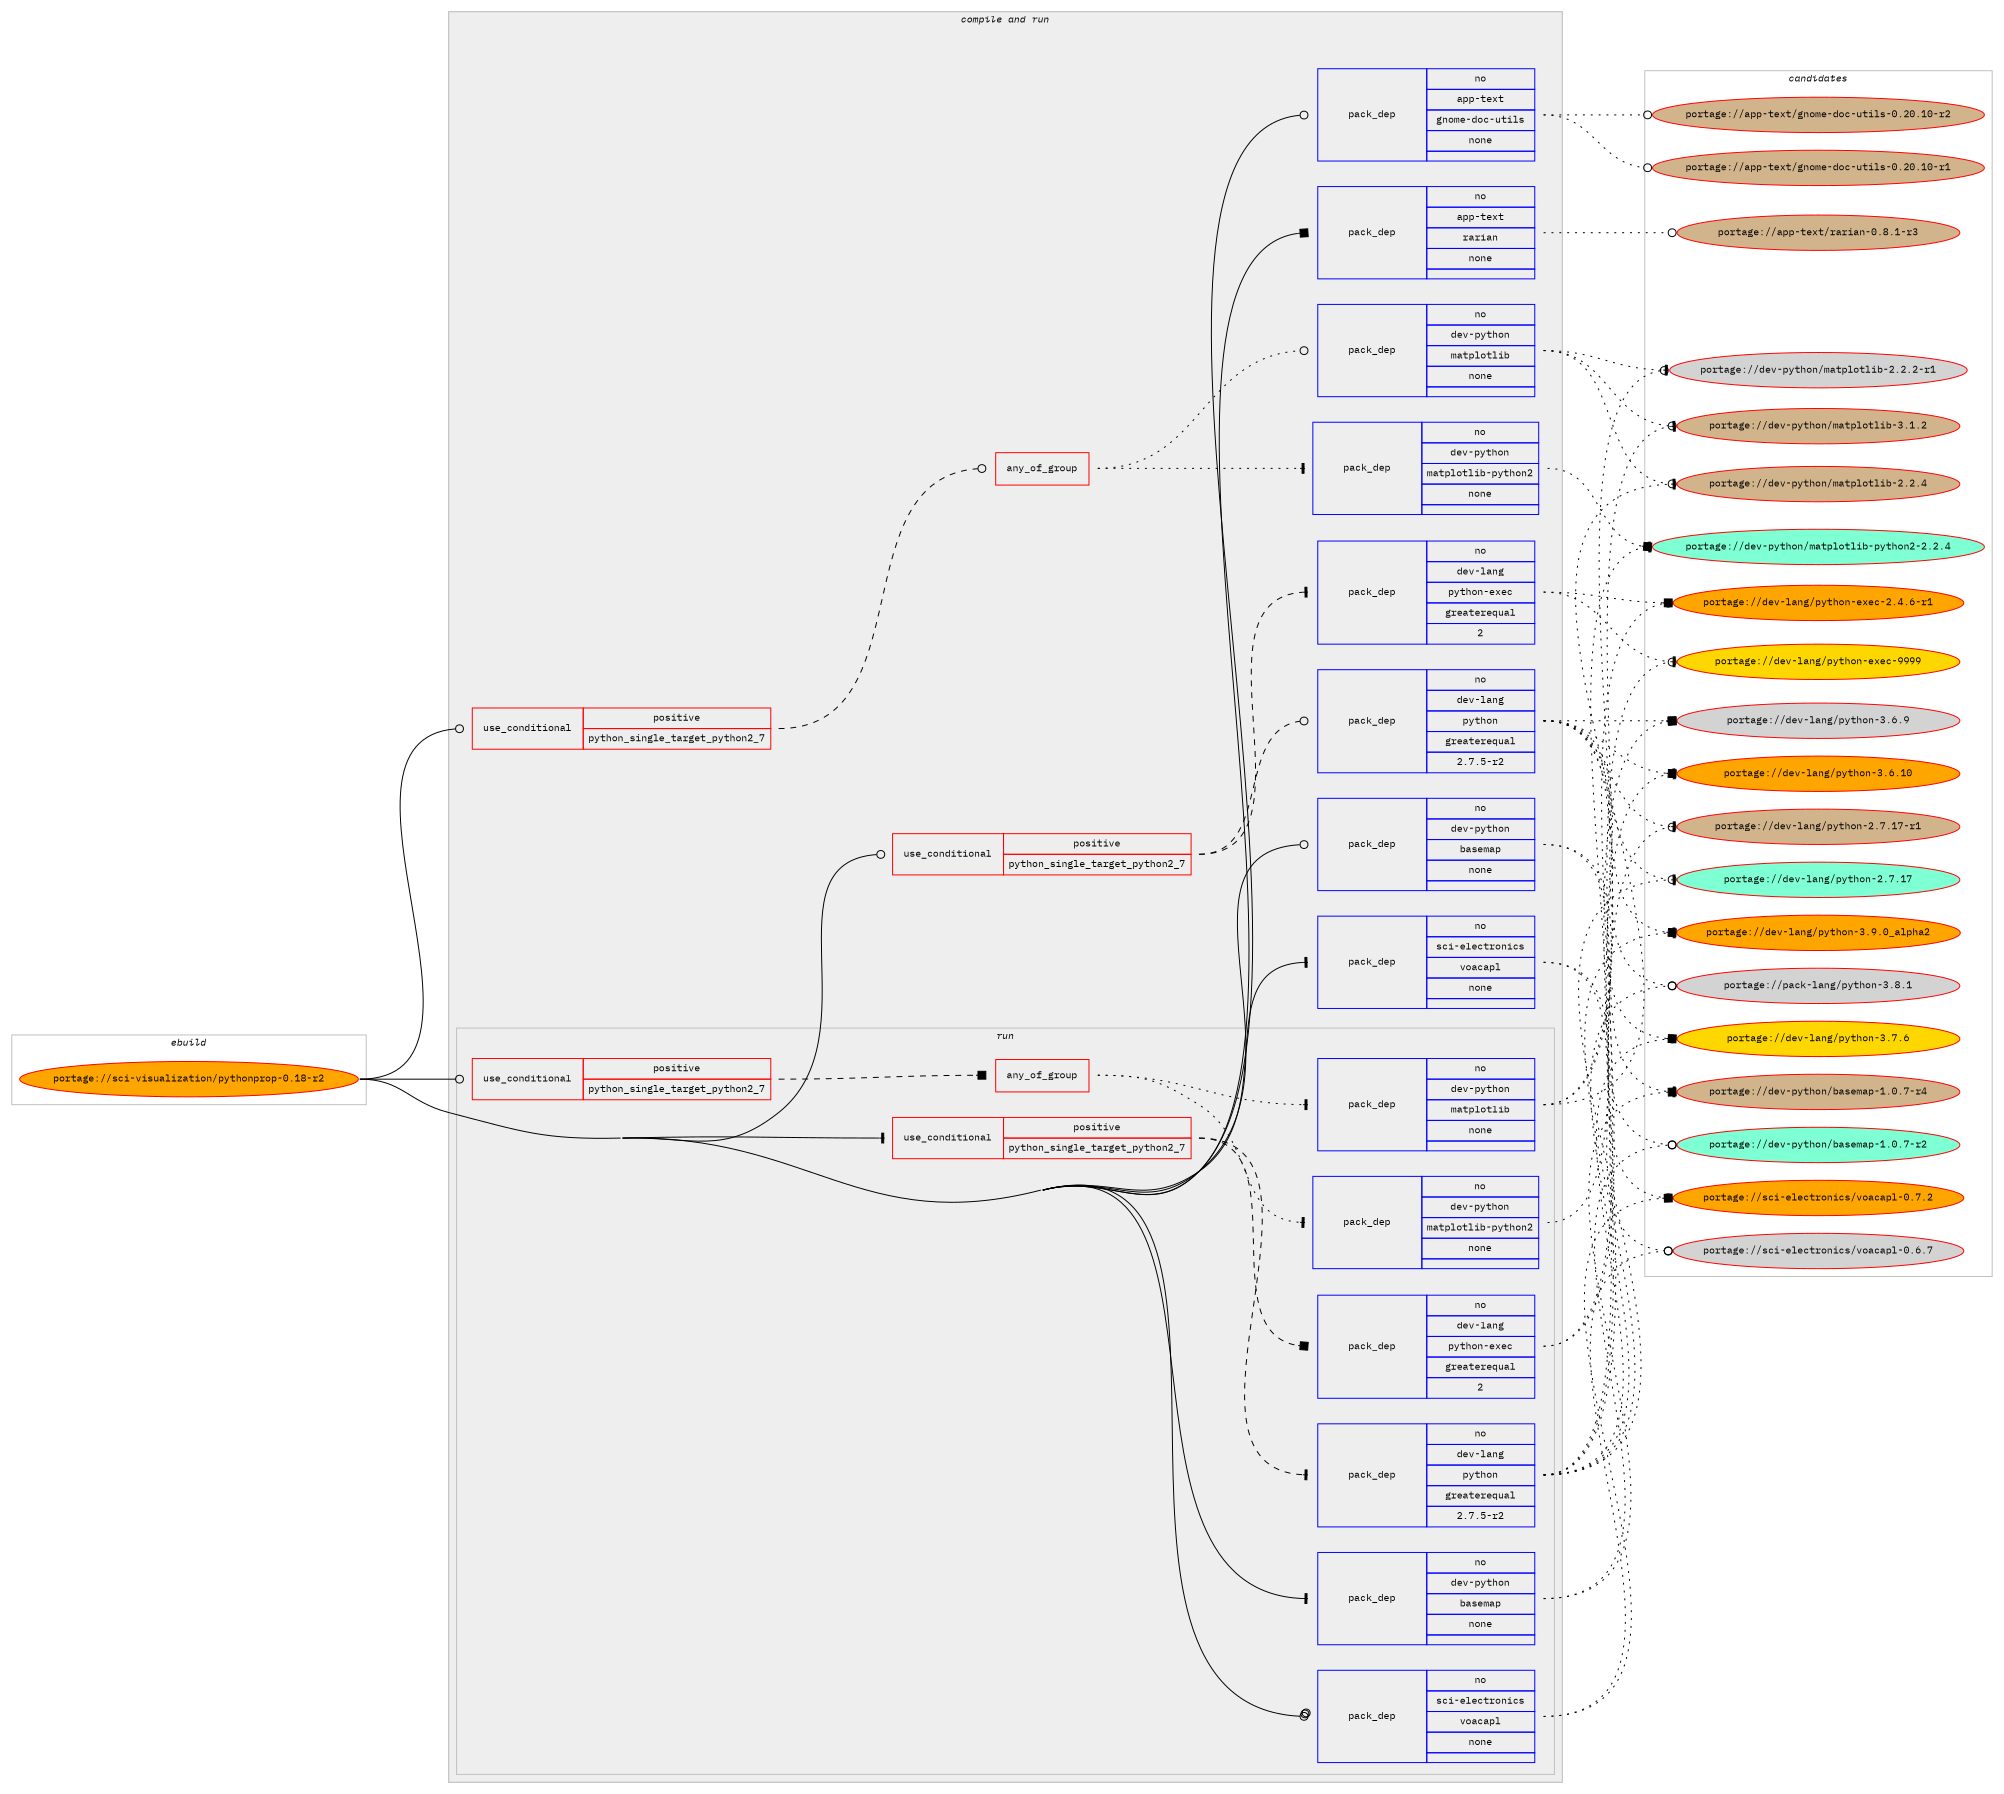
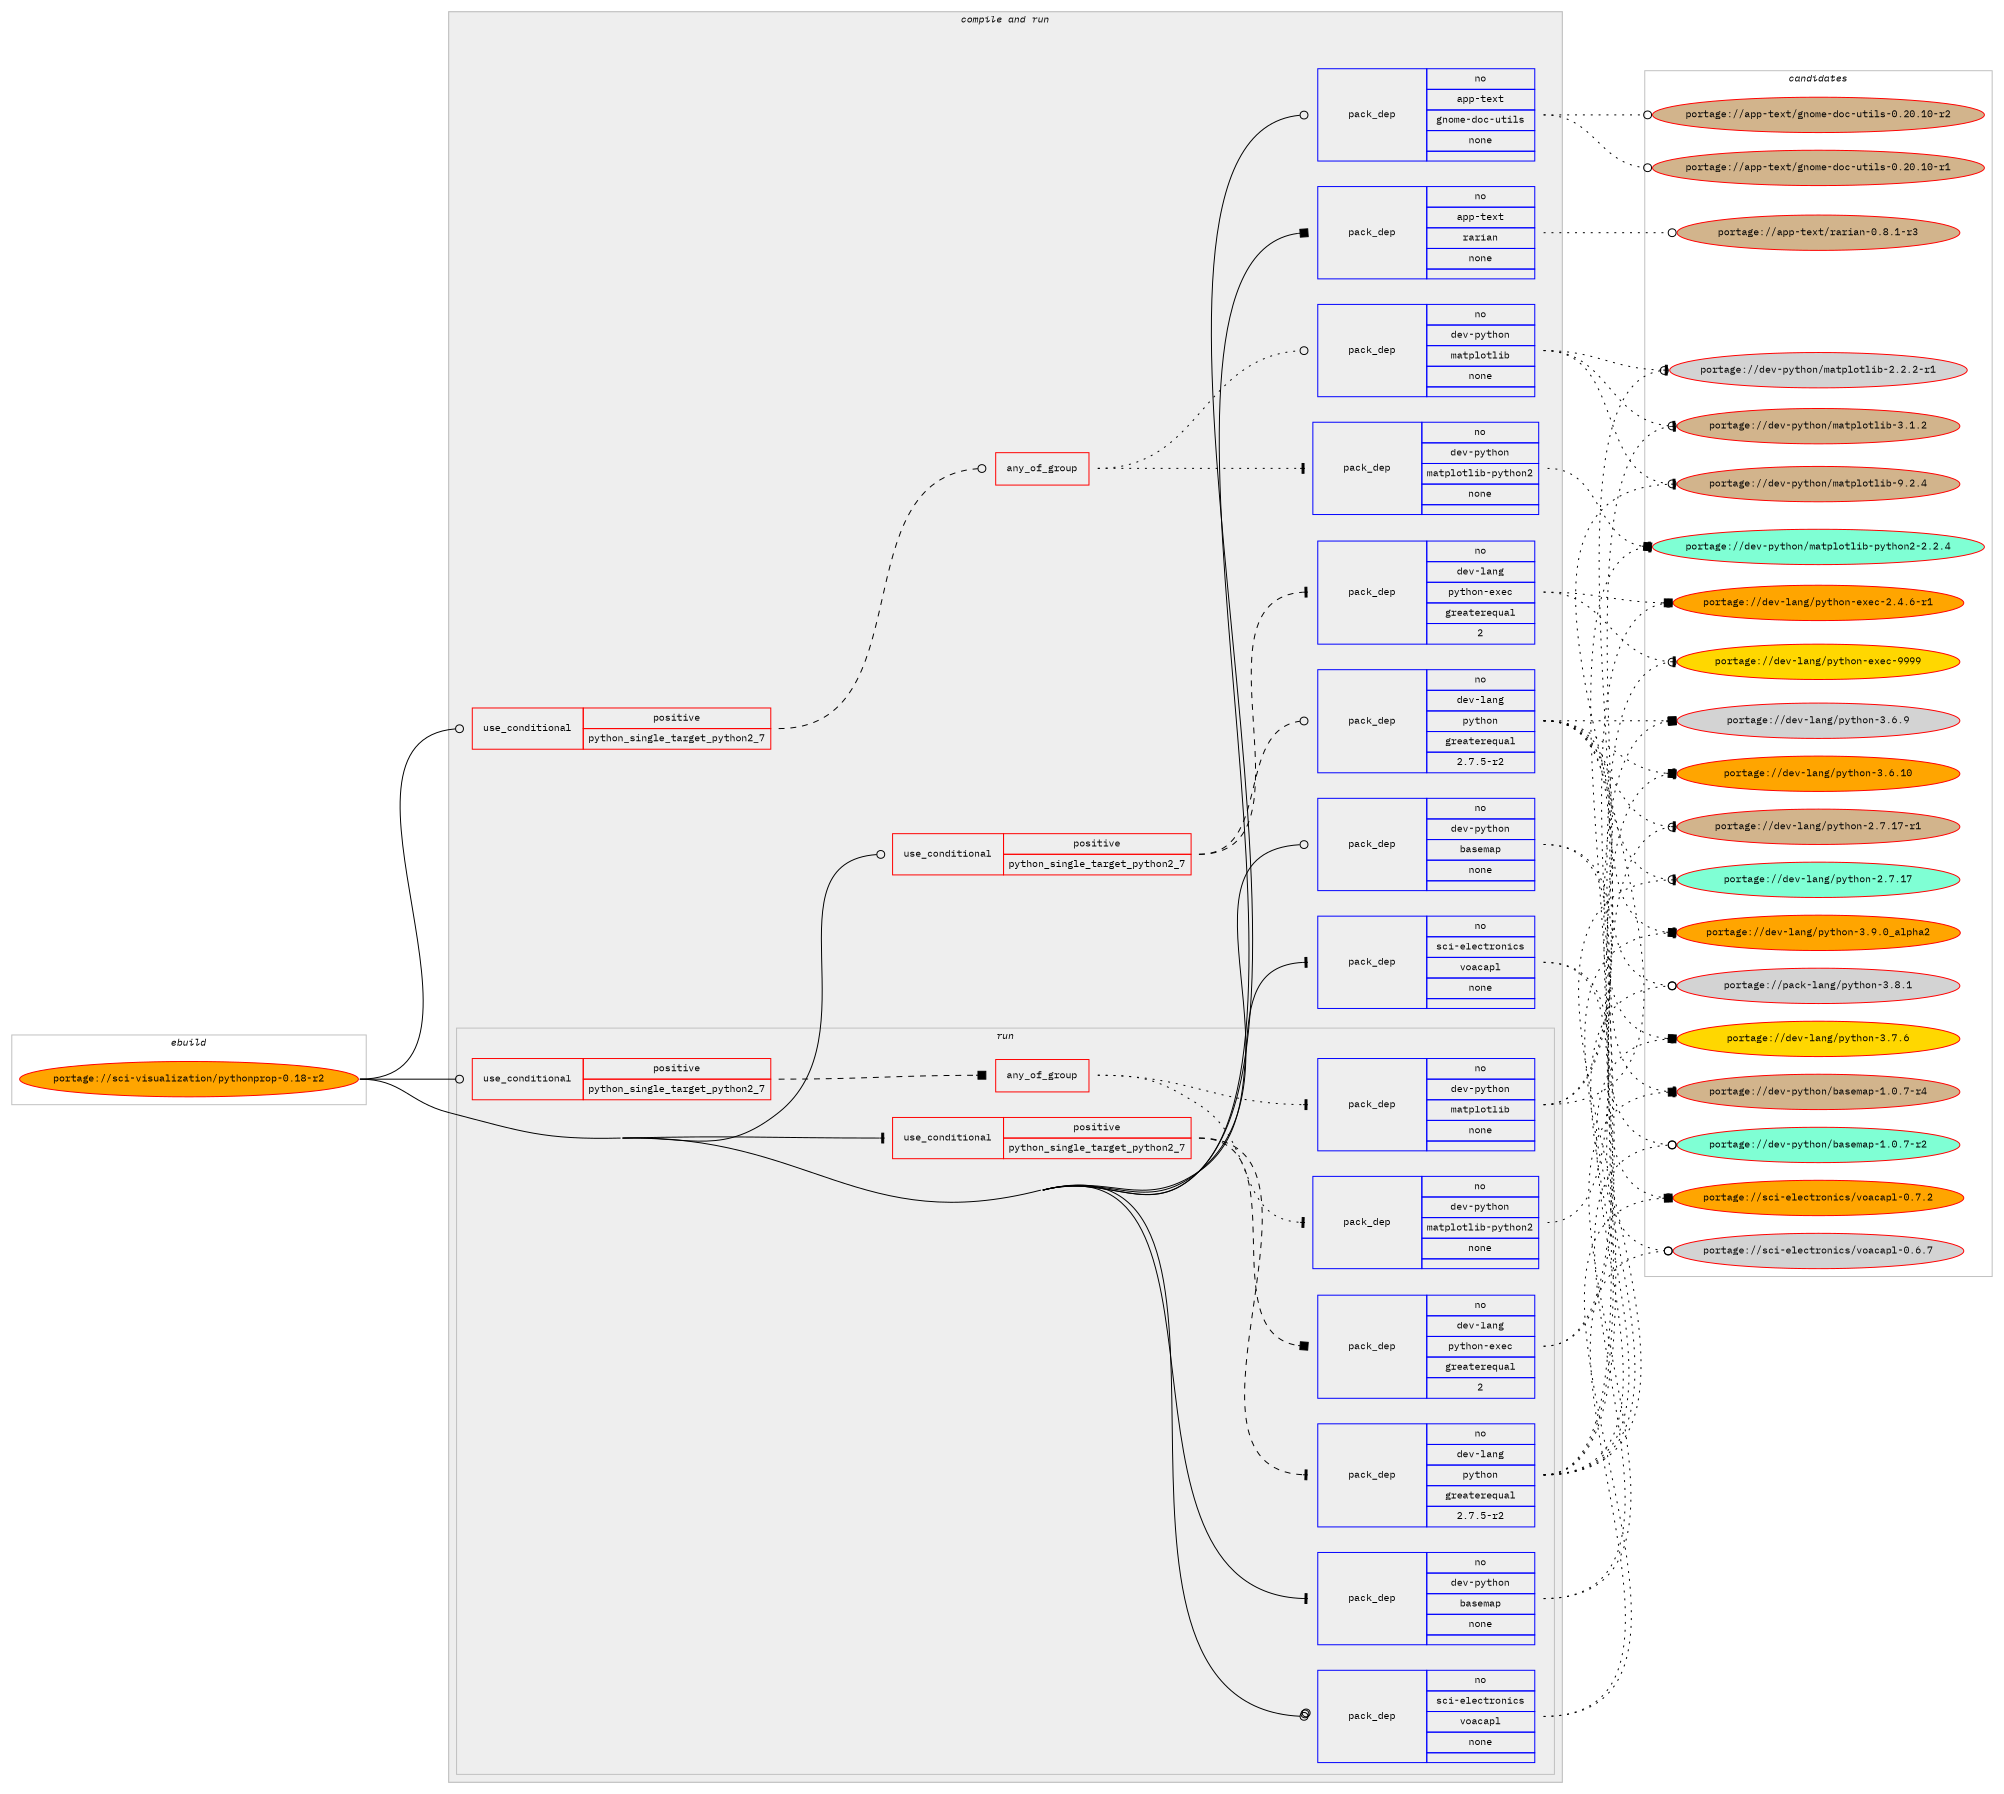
(1818, 484) -> (1818, 484)
